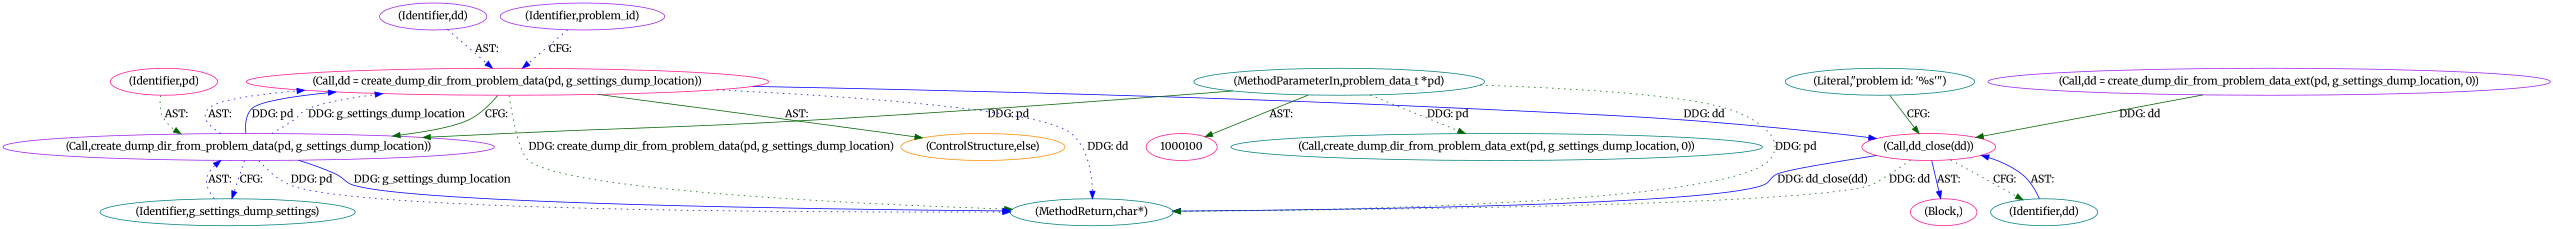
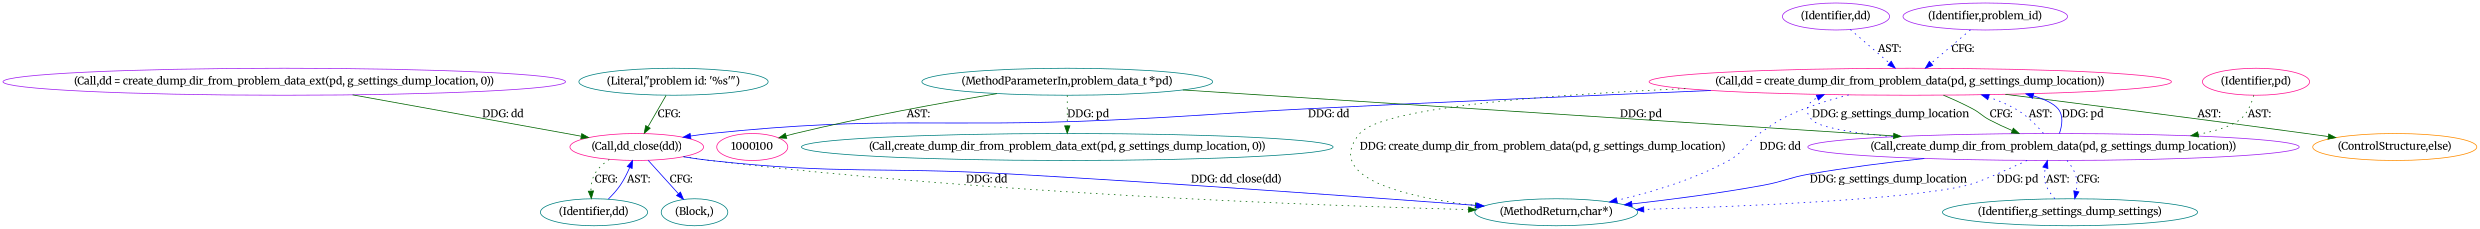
(1950, 180) -> (683, 180)
(1641, 191) -> none
(1944, 212) -> (695, 212)
